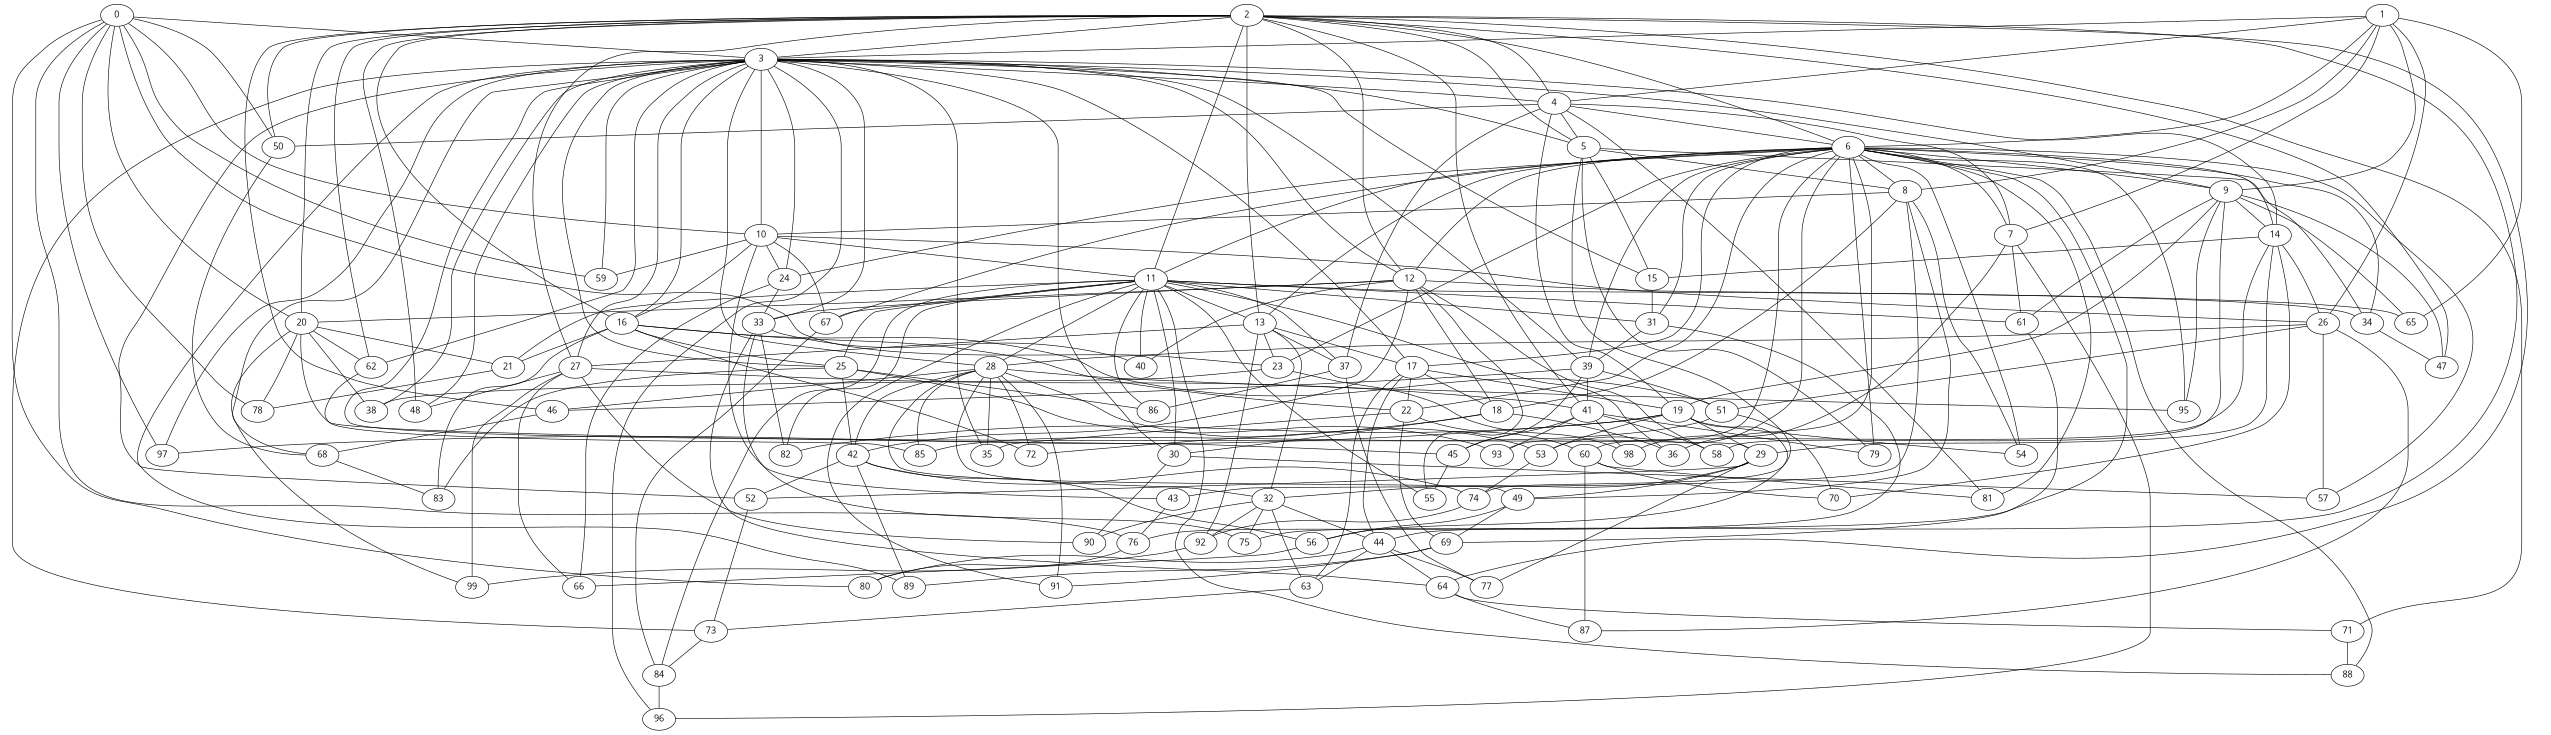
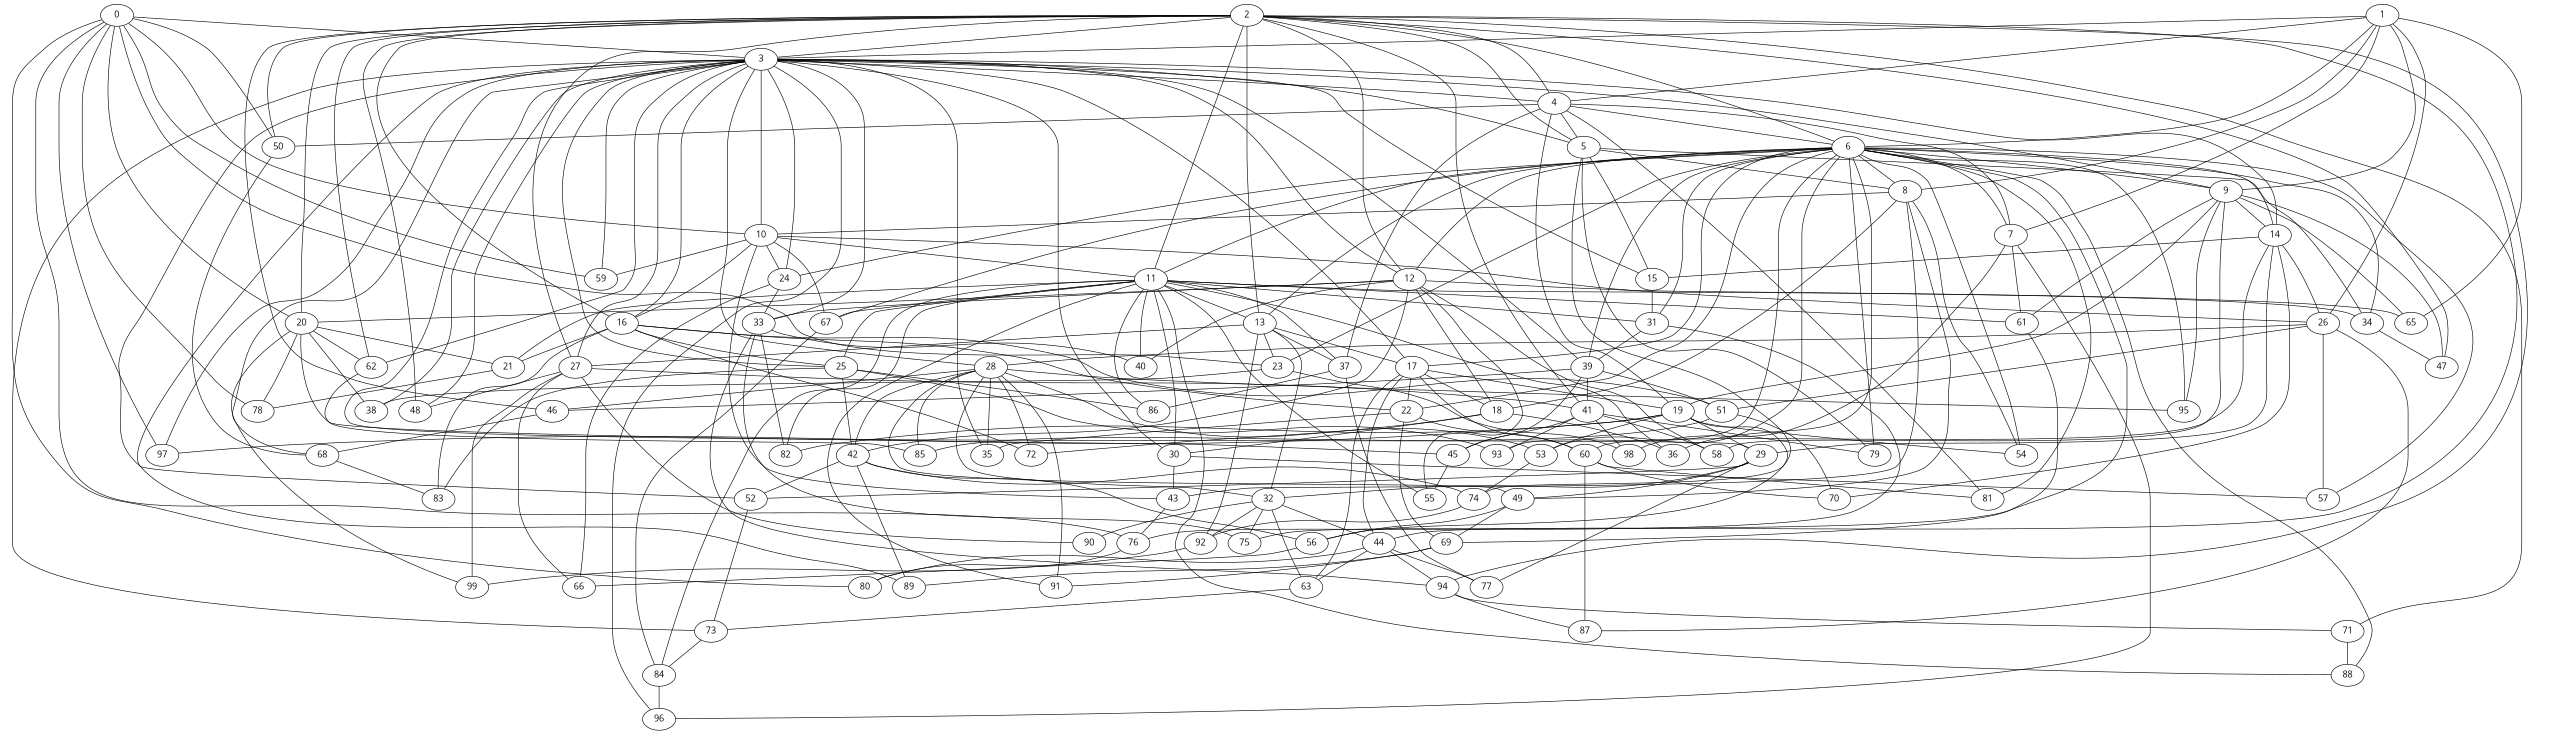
(1071, 323) -> none
none -> (1488, 428)
(1137, 494) -> (1174, 478)
(1443, 587) -> (1443, 587)
